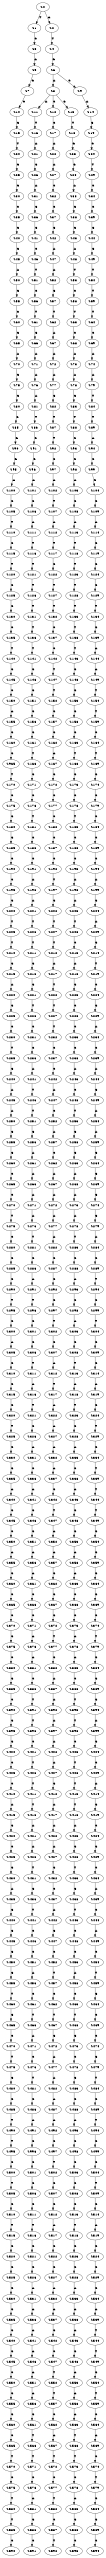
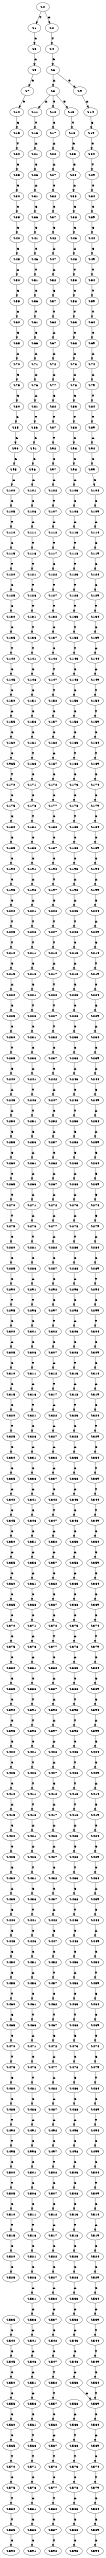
(11, 2299) -> none
(74, 2392) -> (84, 2392)
